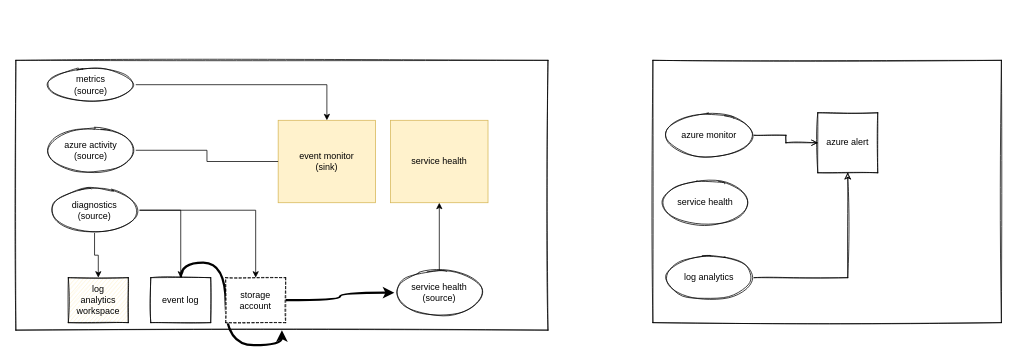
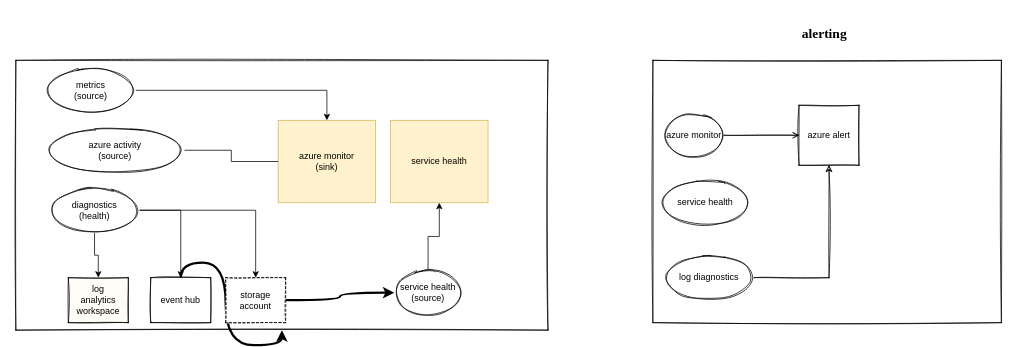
none -> (818, 34)
(90, 85) -> (90, 90)
(709, 135) -> (694, 135)
(848, 143) -> (829, 135)
(90, 150) -> (115, 150)
(327, 162) -> (327, 162)
(94, 210) -> (94, 210)
(709, 278) -> (709, 278)
(439, 293) -> (428, 293)
(180, 300) -> (180, 300)
